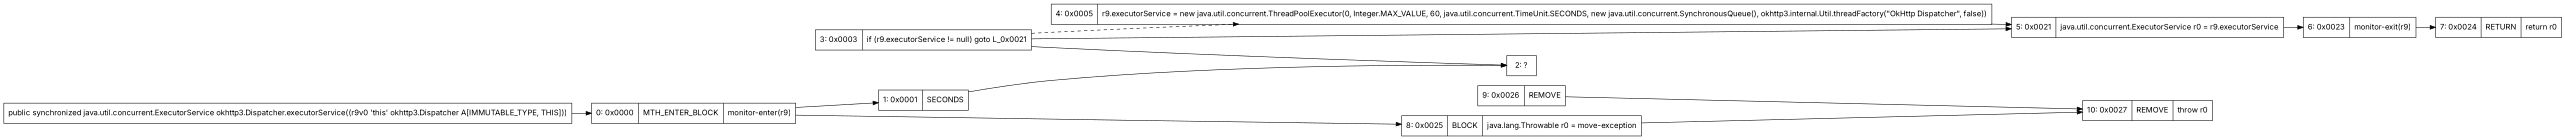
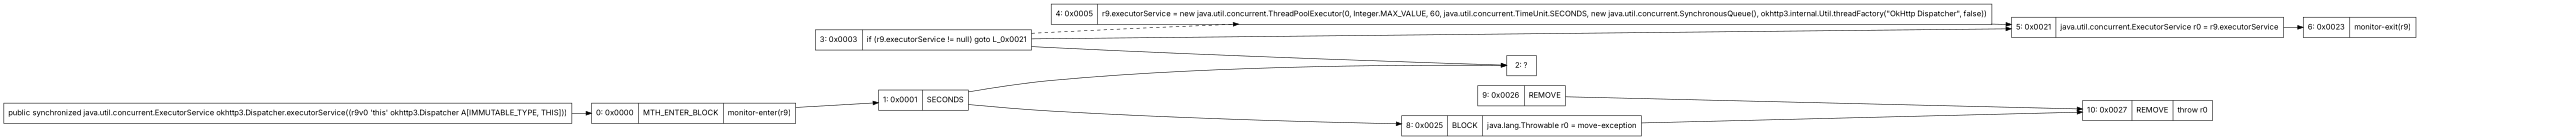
(2499, 27) -> none
(1096, 120) -> (1182, 117)
